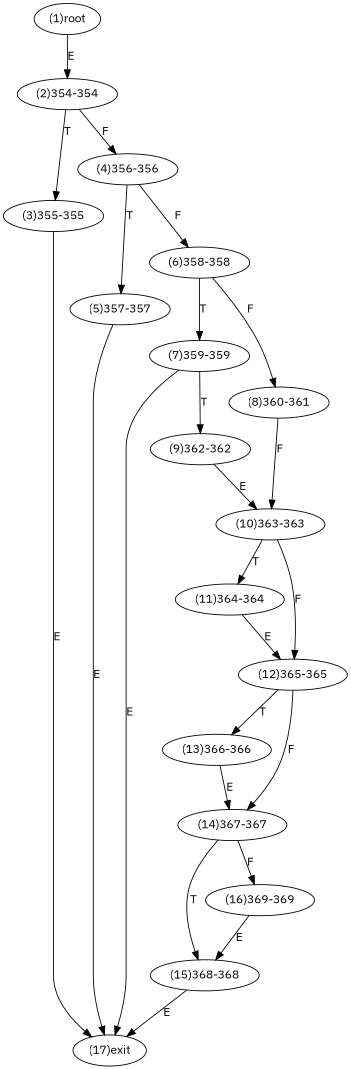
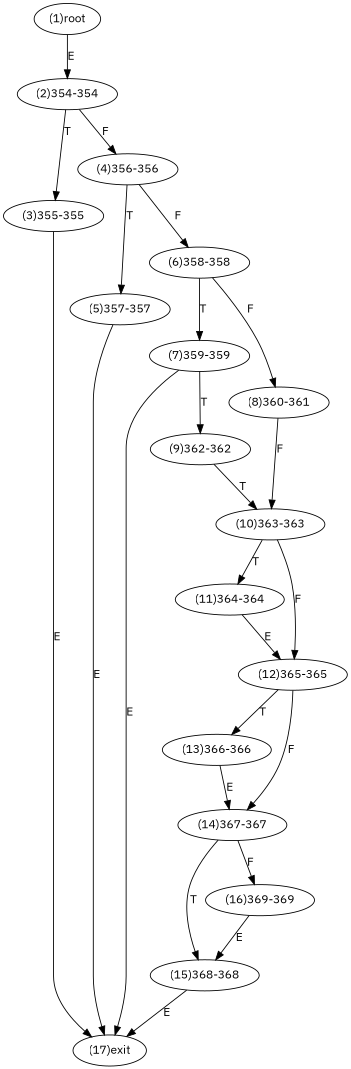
(243, 487) -> (243, 487)
